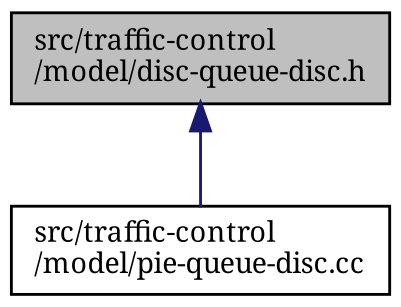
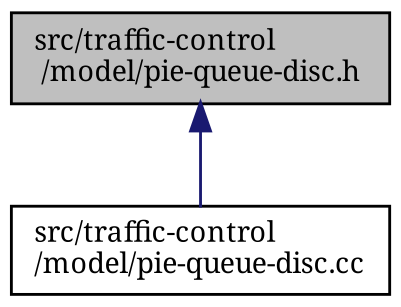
(201, 58) -> (201, 58)
